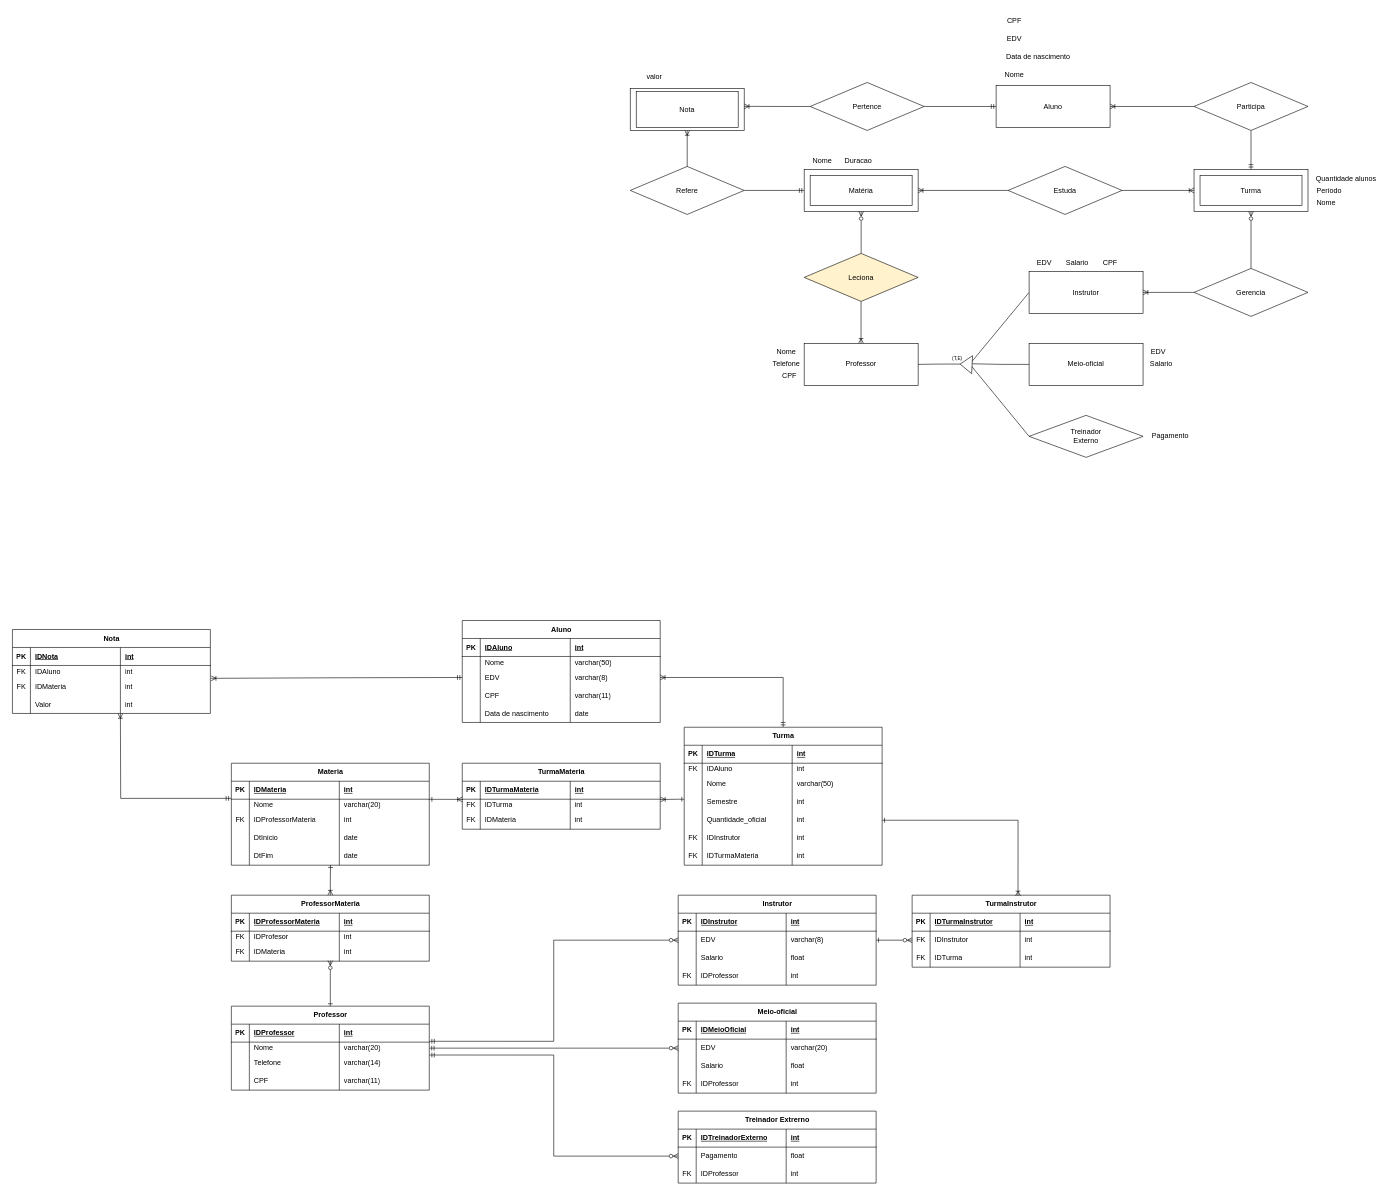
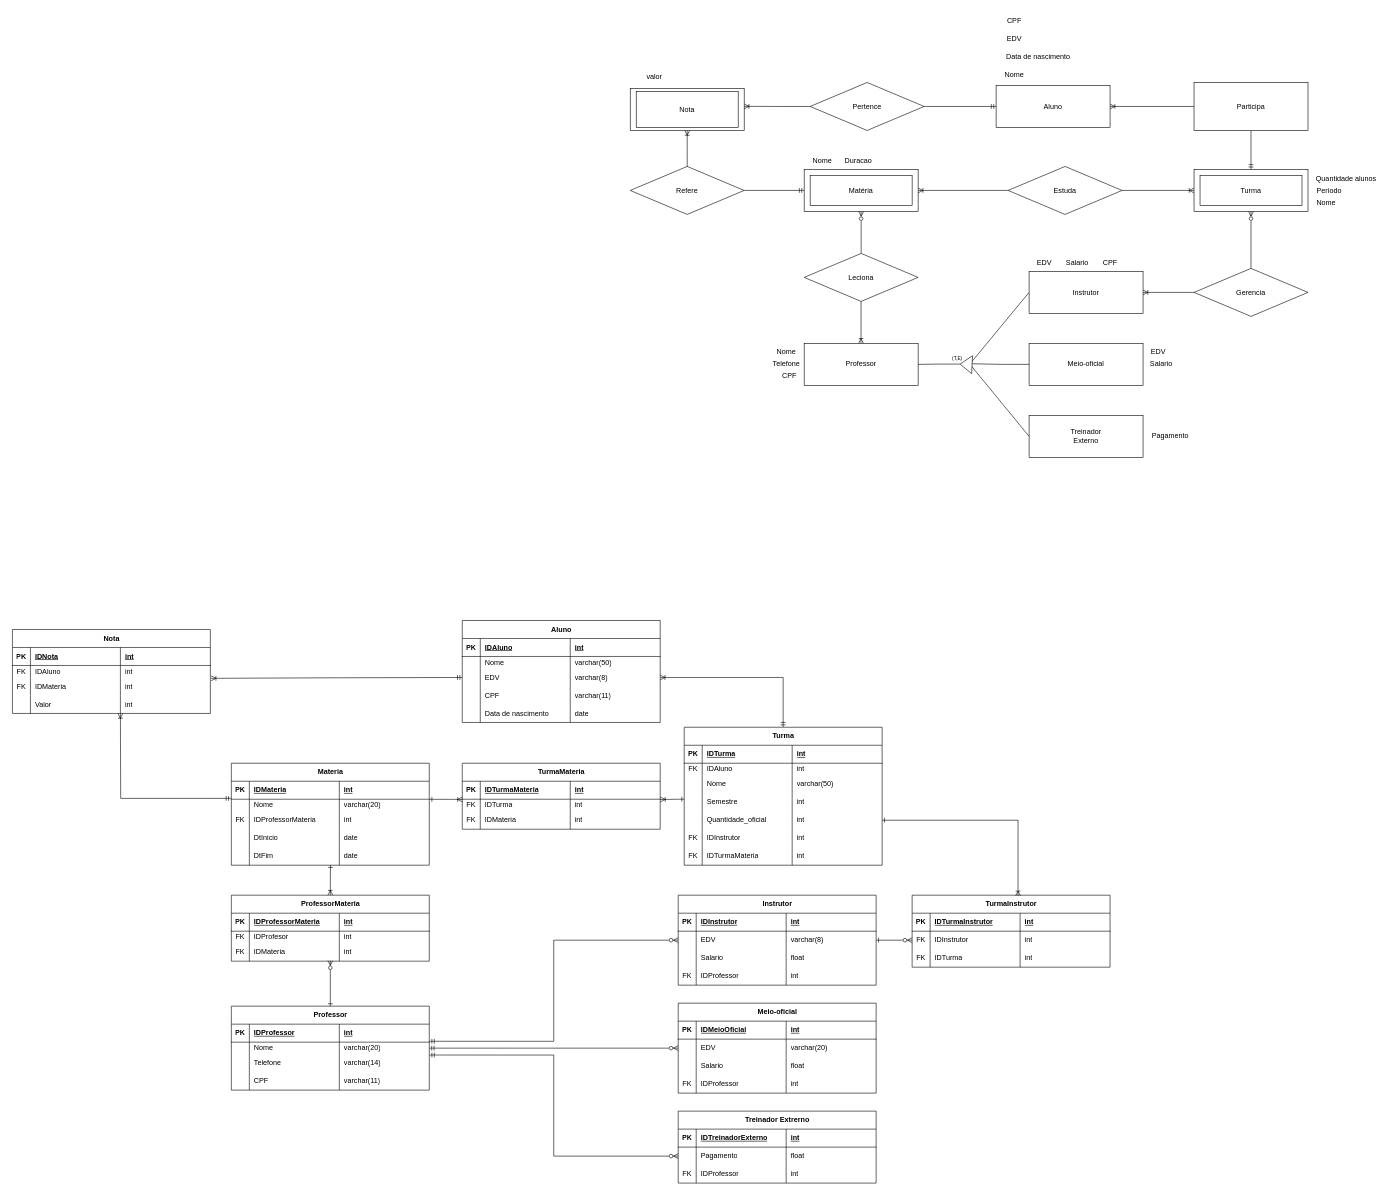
(1251, 107) -> (1251, 107)
(861, 278) -> (861, 278)
(1086, 437) -> (1086, 437)
